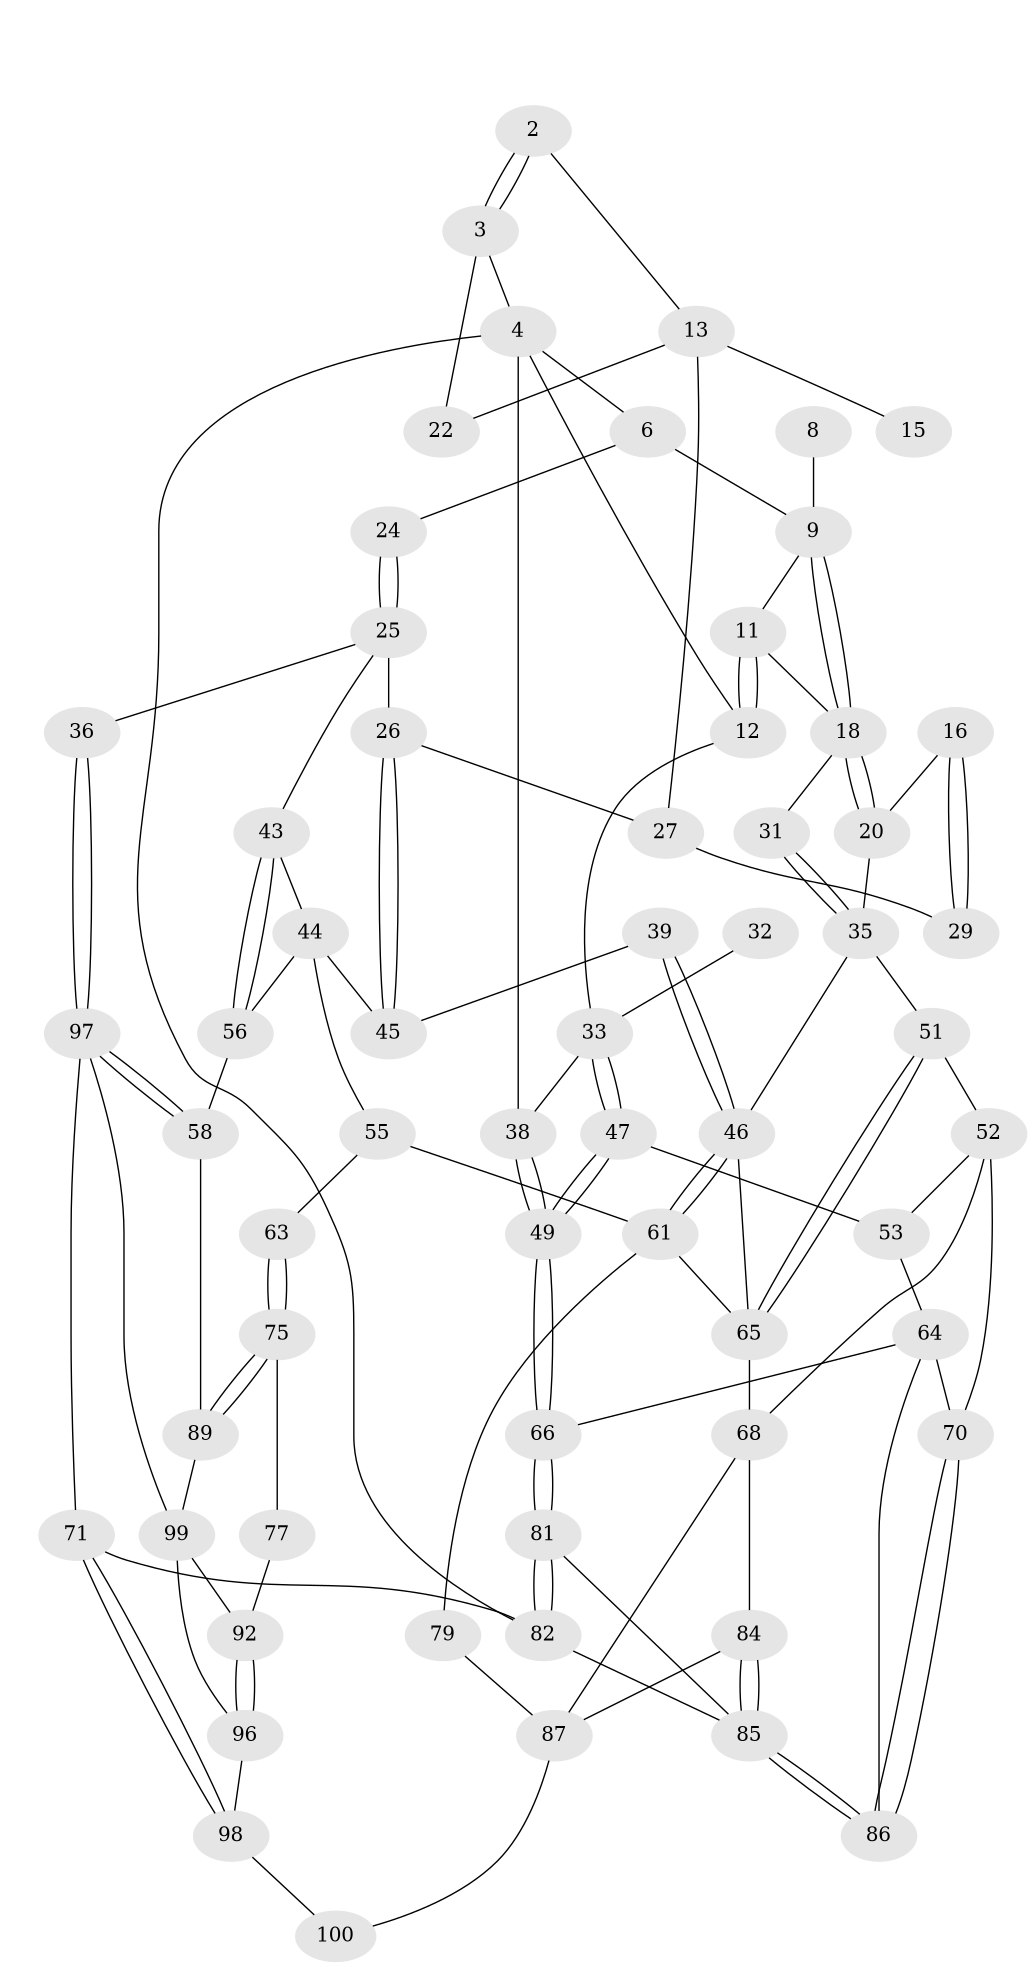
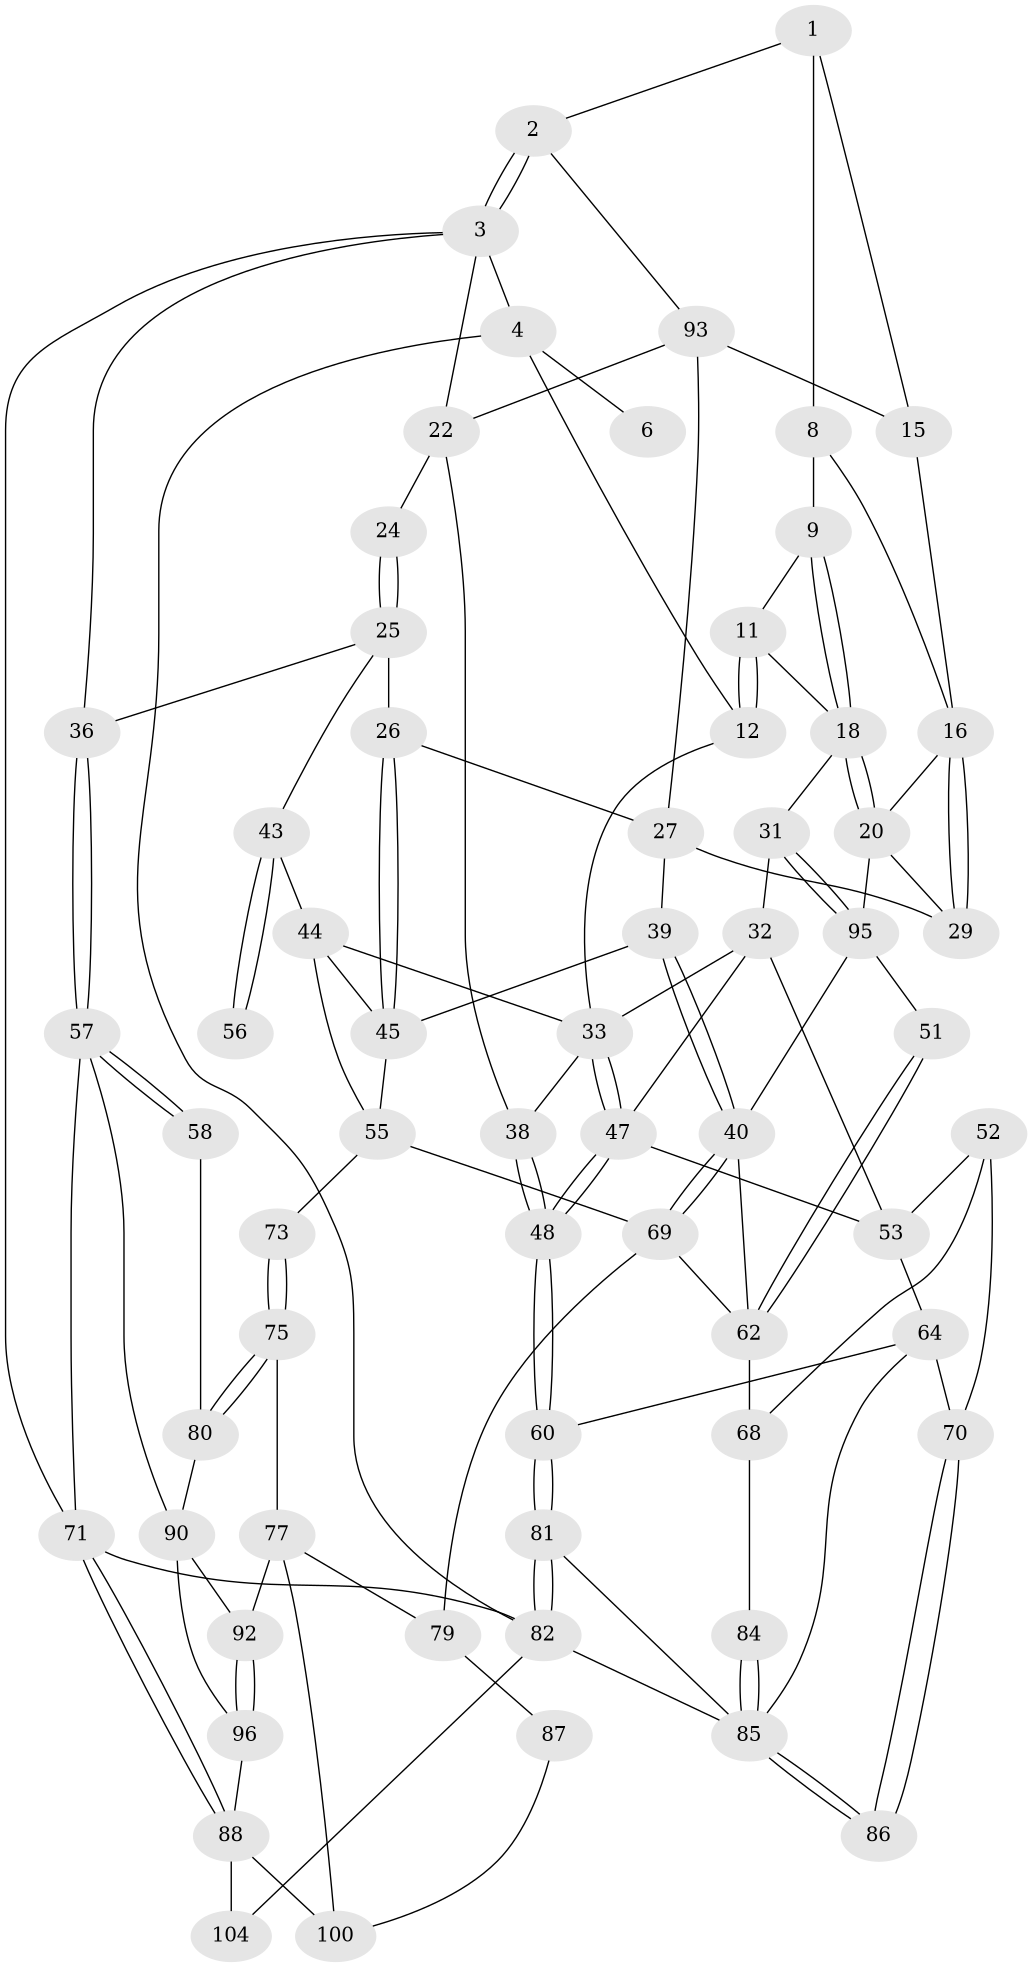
none -> (814, 31)
(697, 332) -> (697, 332)
none -> (119, 357)
(528, 478) -> (415, 482)
(731, 482) -> none
none -> (897, 577)
none -> (935, 582)
none -> (6, 719)
(518, 733) -> (465, 786)
none -> (663, 883)
none -> (766, 883)
none -> (917, 883)
(861, 933) -> (861, 933)
(273, 984) -> (453, 983)
(82, 1034) -> (82, 1034)
none -> (681, 1045)
(220, 1078) -> none
none -> (383, 1084)
none -> (826, 1084)
(961, 1084) -> none
(737, 1134) -> (737, 1134)
(277, 1234) -> (277, 1234)
(543, 1234) -> (543, 1234)
(660, 1234) -> (660, 1234)
(749, 1335) -> (749, 1335)
(201, 1435) -> (201, 1435)
(543, 1435) -> (543, 1435)
(177, 1535) -> (177, 1535)
none -> (346, 1577)
(879, 1582) -> (827, 1529)
(652, 1585) -> none
(659, 1682) -> none
none -> (315, 1735)
(231, 1836) -> (231, 1836)
none -> (231, 1936)
